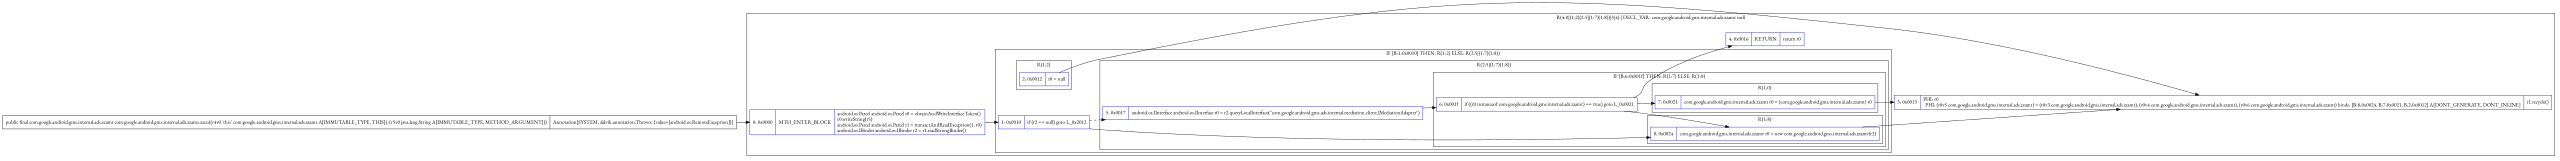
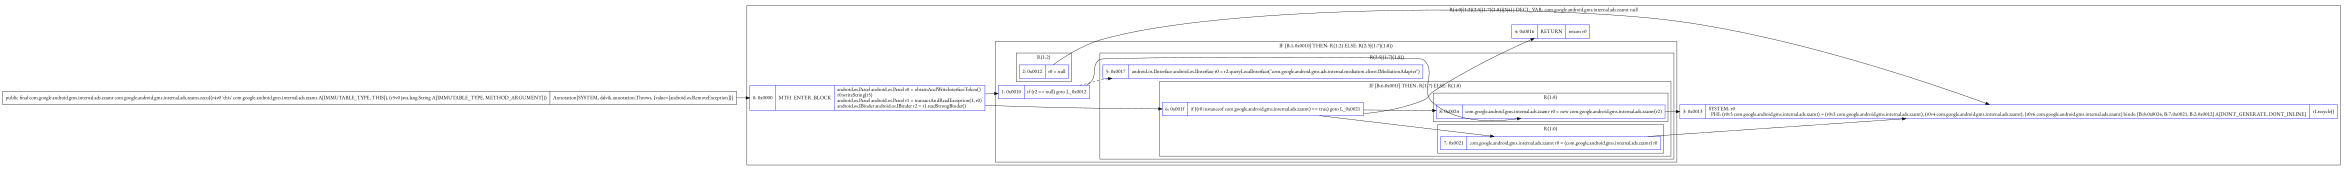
(1931, 99) -> (1723, 109)
(1428, 108) -> (1072, 108)
(1057, 122) -> (1057, 92)
